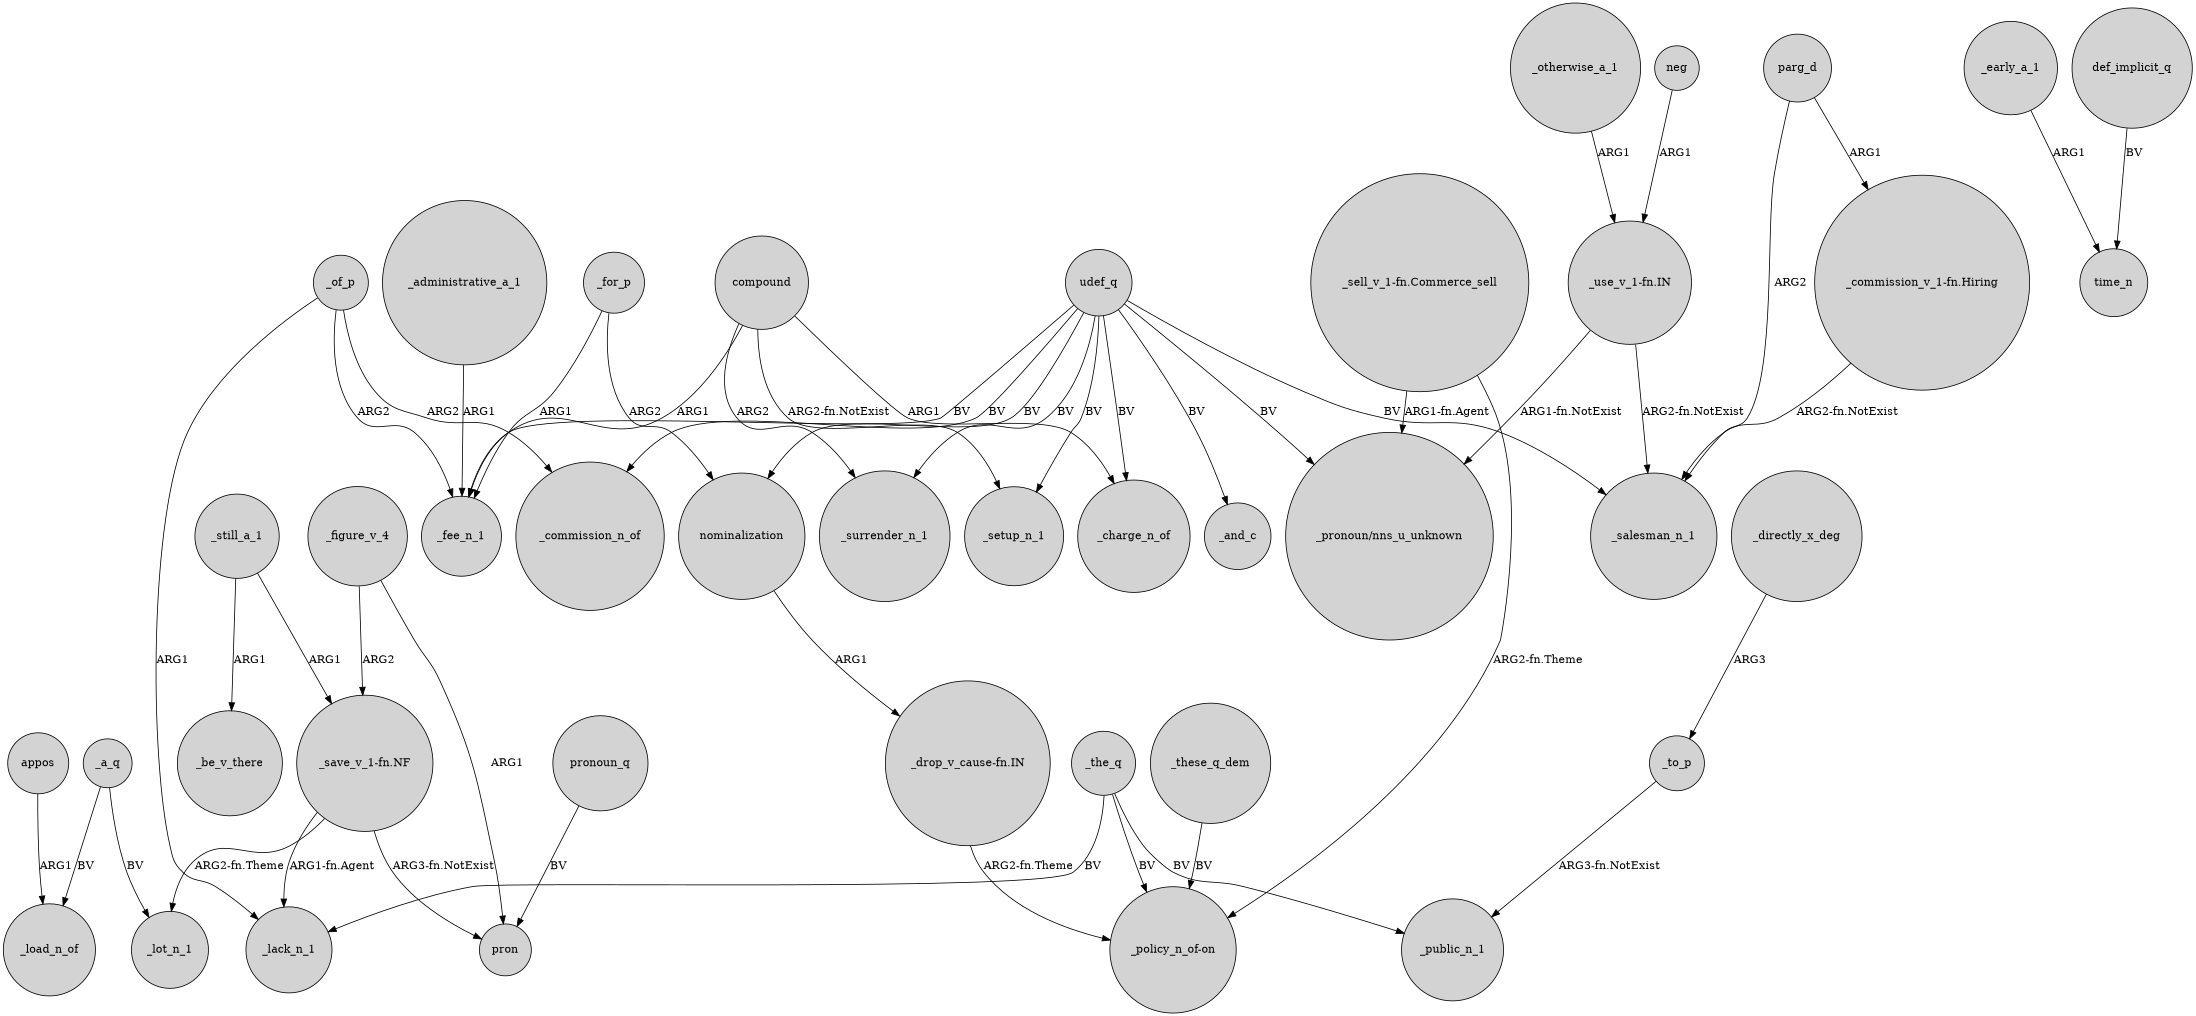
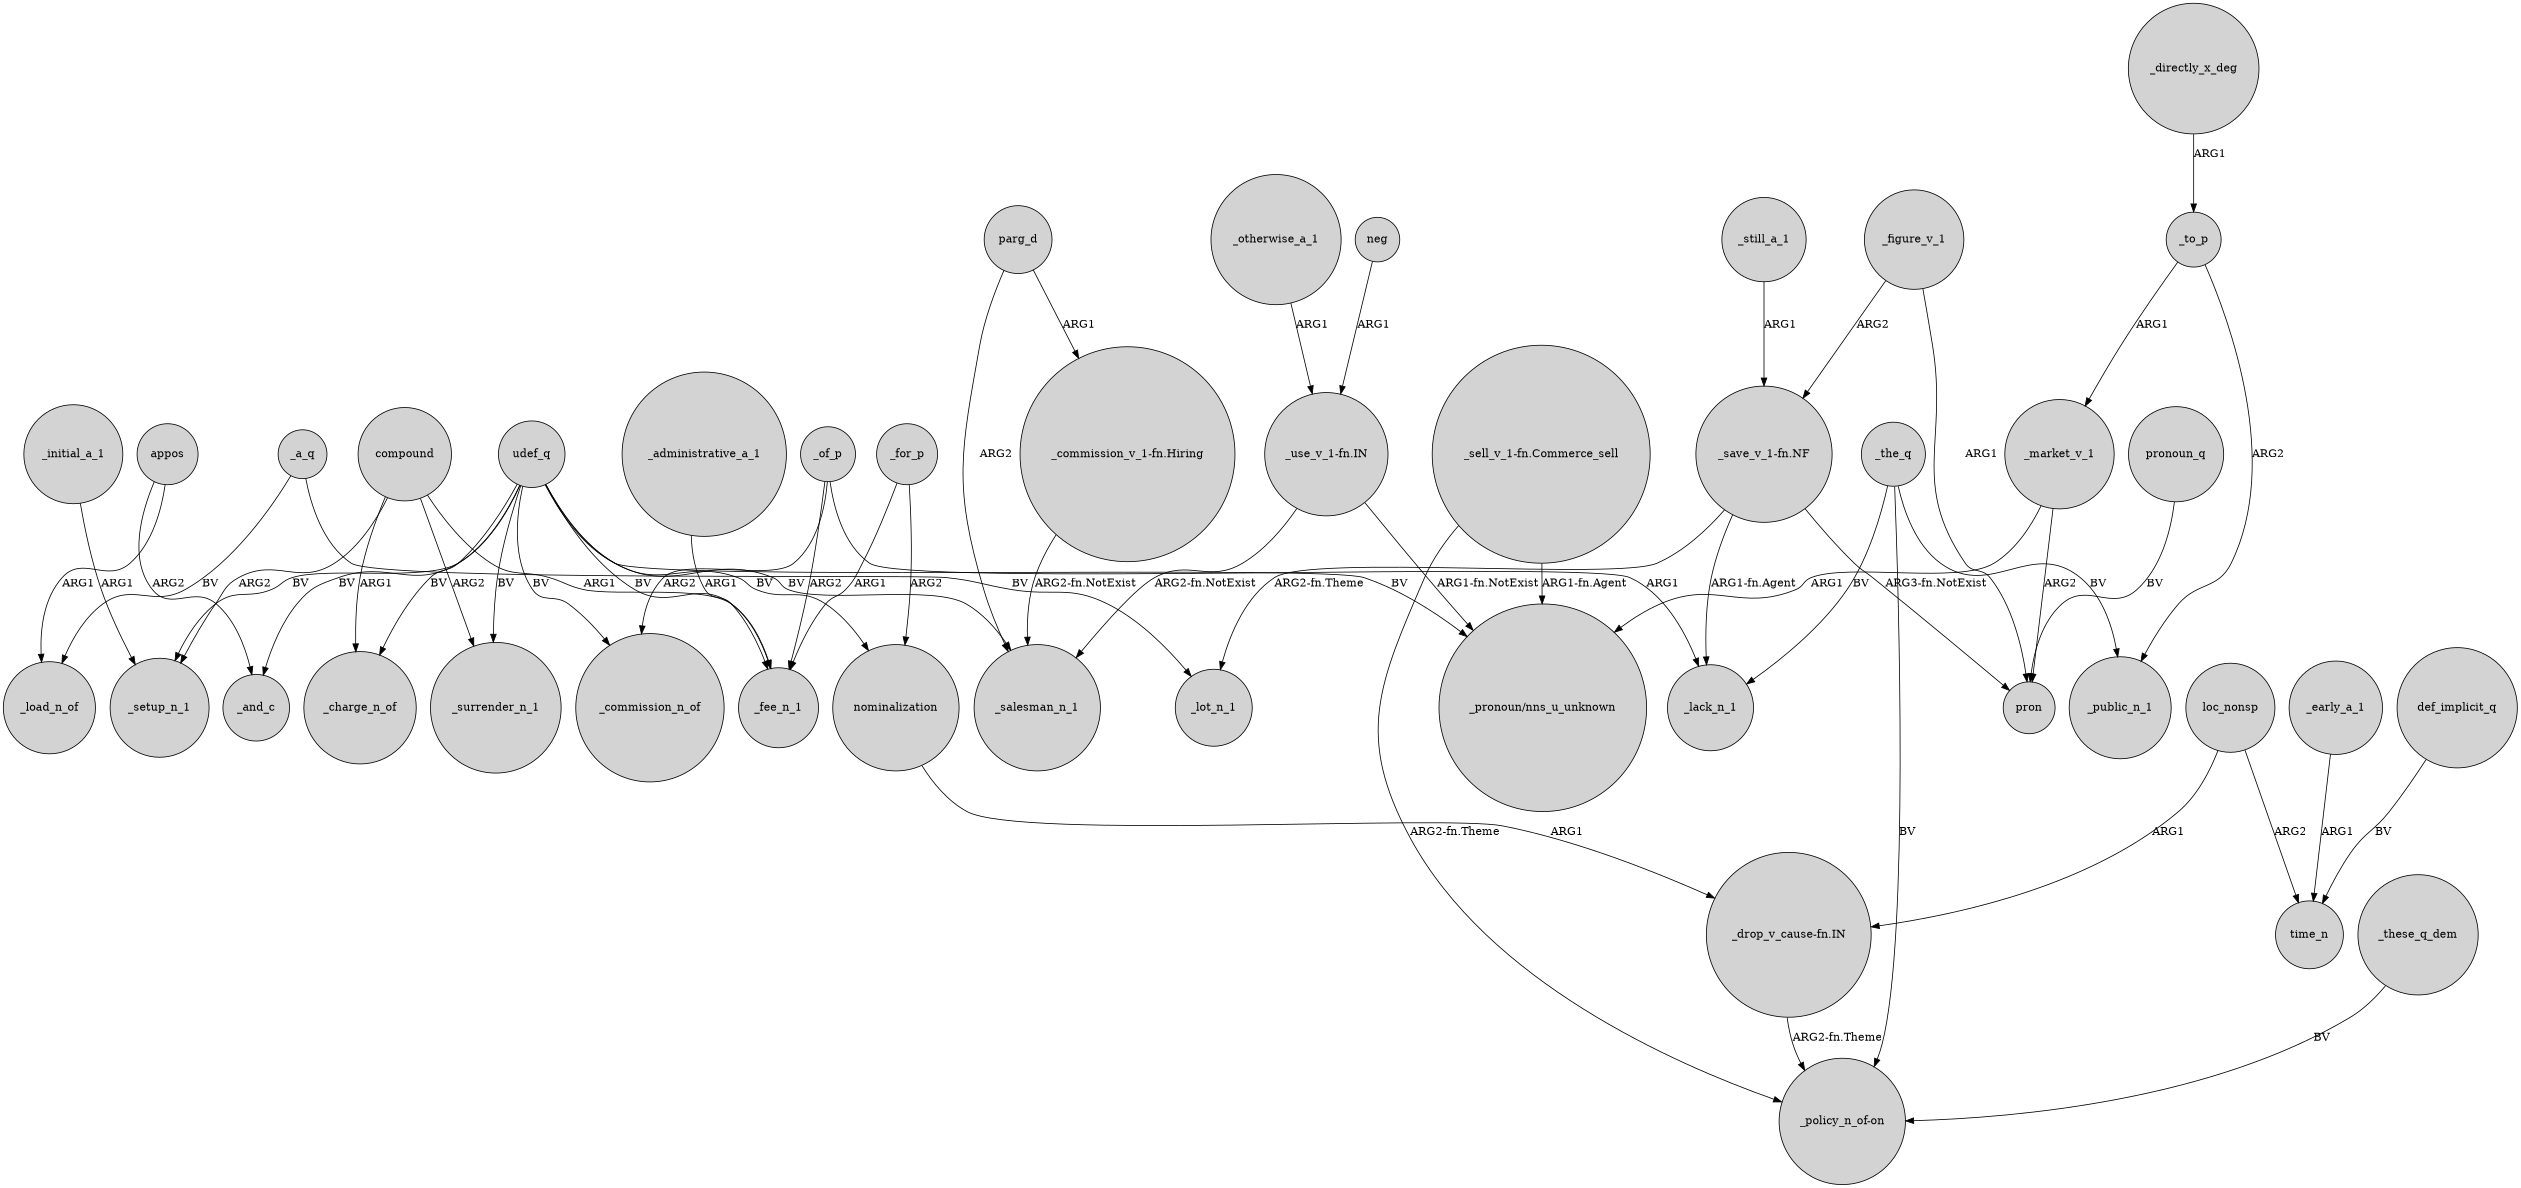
(839, 412) -> (255, 584)
none -> (73, 454)
none -> (2059, 454)
(358, 536) -> (1914, 240)
none -> (153, 591)
(1750, 660) -> (2210, 154)
none -> (2230, 708)
(230, 763) -> none
(1609, 866) -> (2268, 454)
